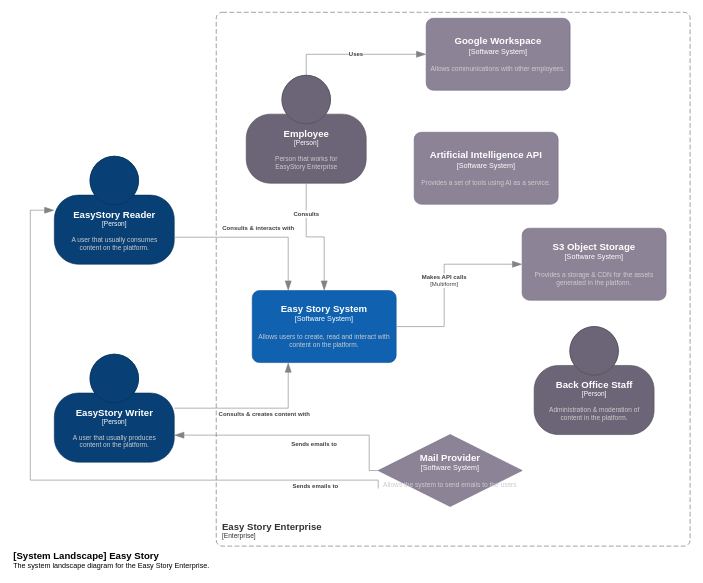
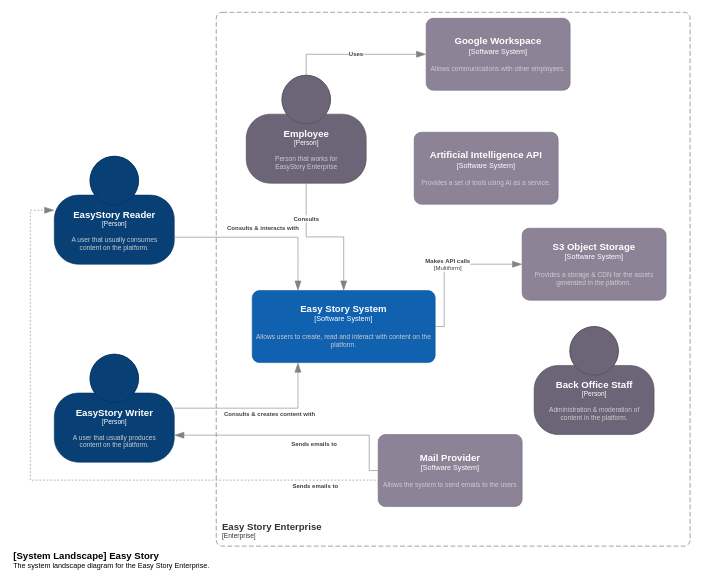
(324, 327) -> (344, 327)
(450, 471) -> (450, 471)
(378, 483) -> (378, 483)
